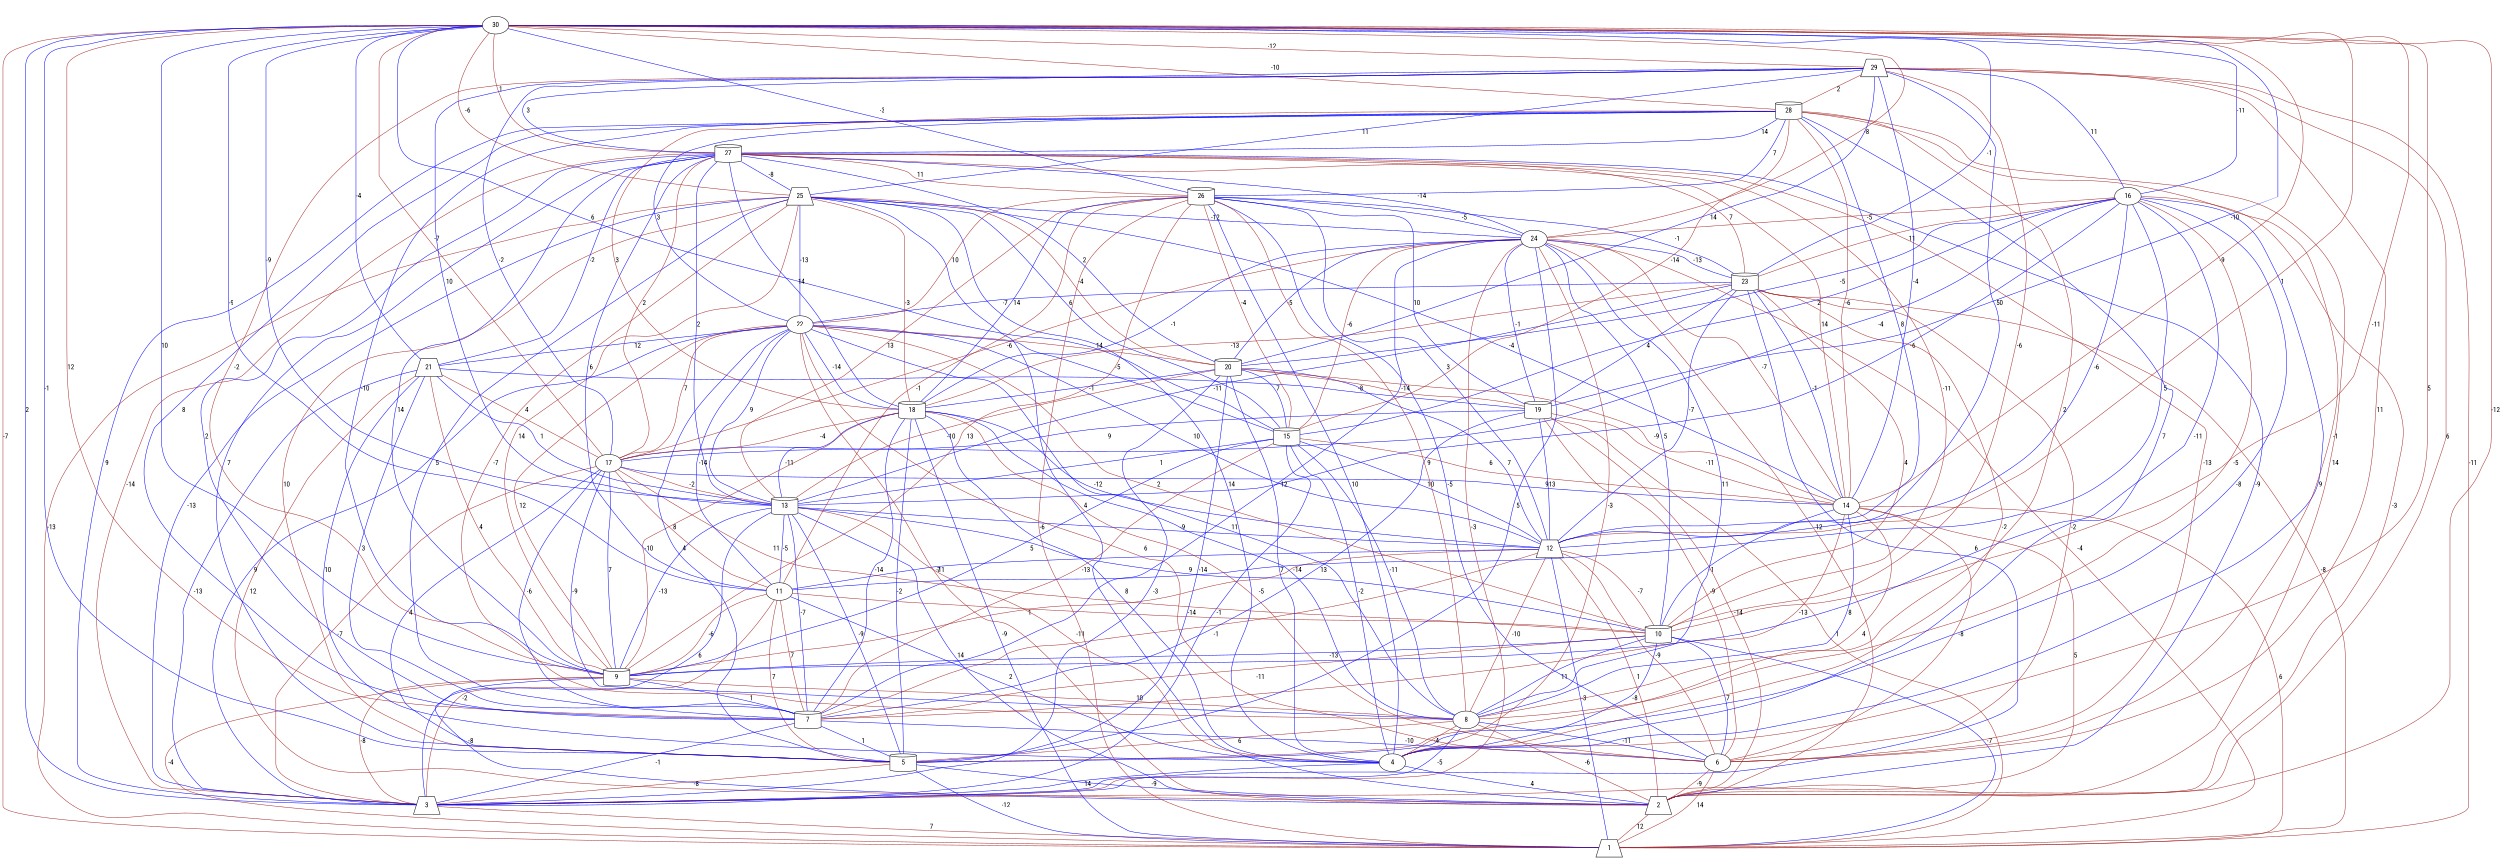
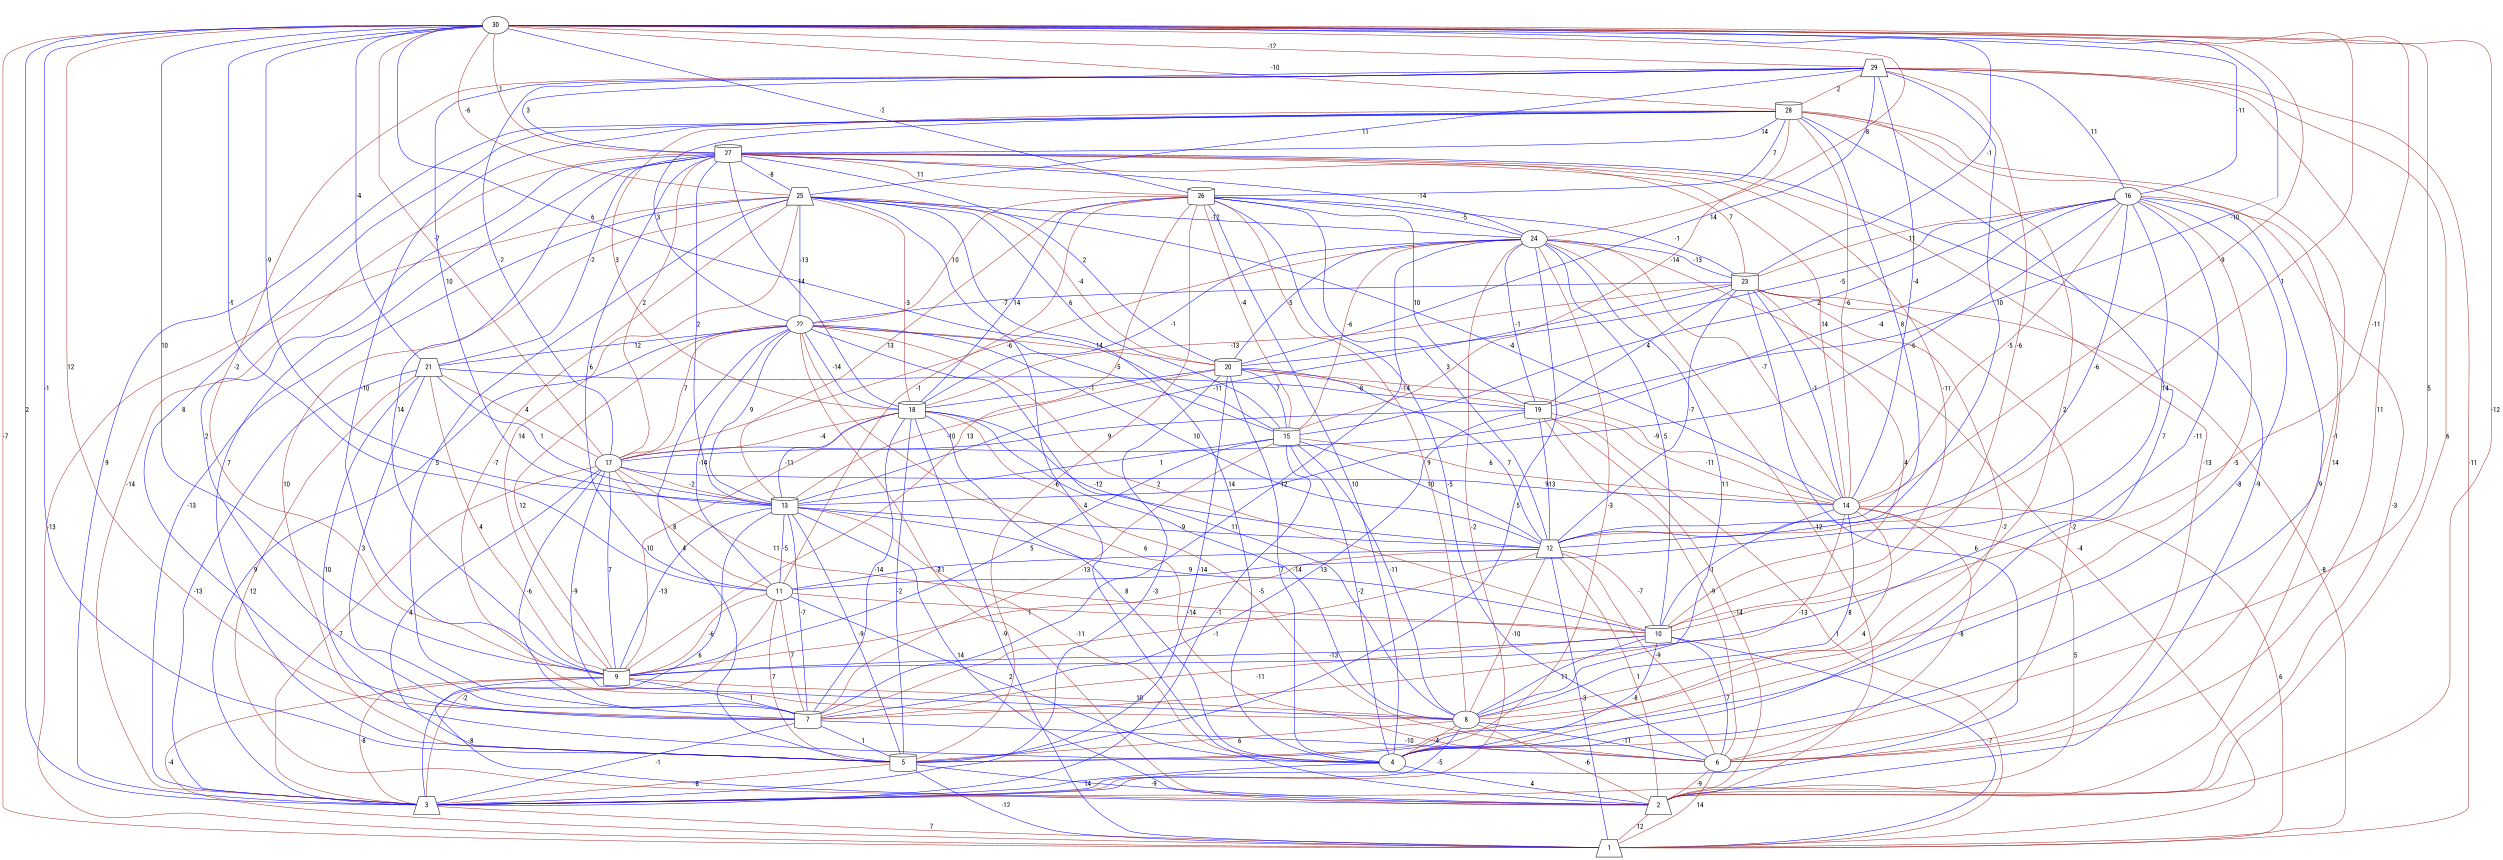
(1831, 218) -> (1990, 356)
(2000, 303) -> (2000, 303)
(2165, 389) -> (2165, 389)
(1474, 527) -> (1474, 527)
(1096, 696) -> (1021, 510)
